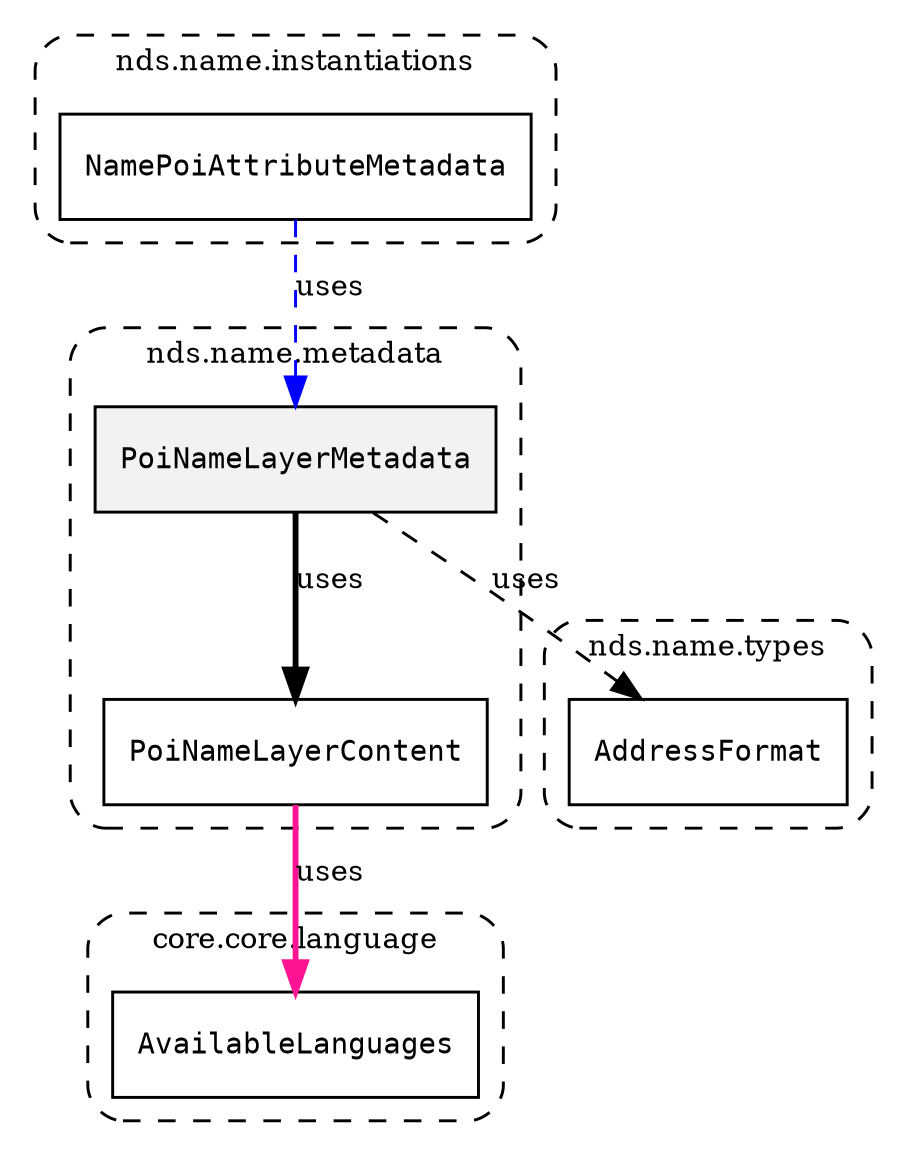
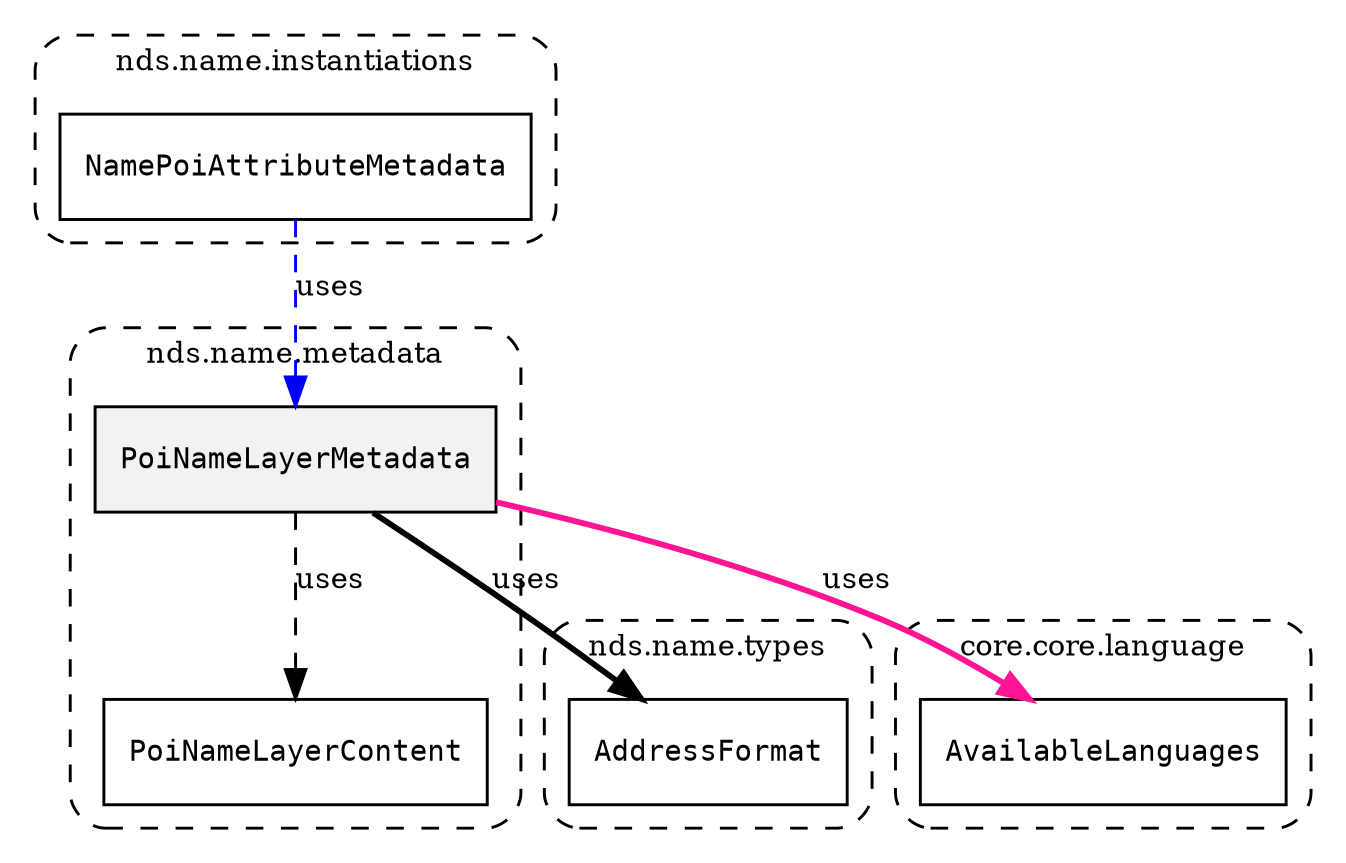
(296, 591) -> (296, 591)
(496, 595) -> (496, 595)
(296, 884) -> (757, 574)
